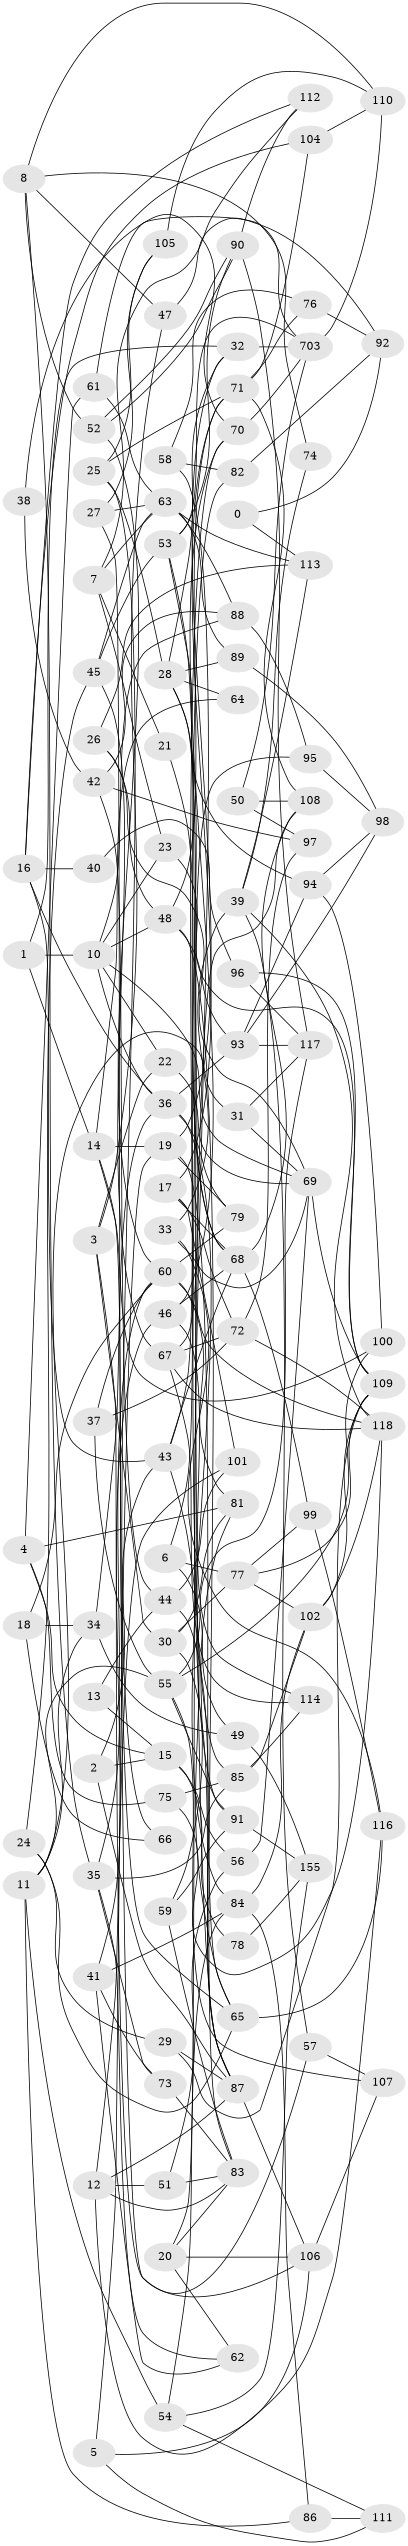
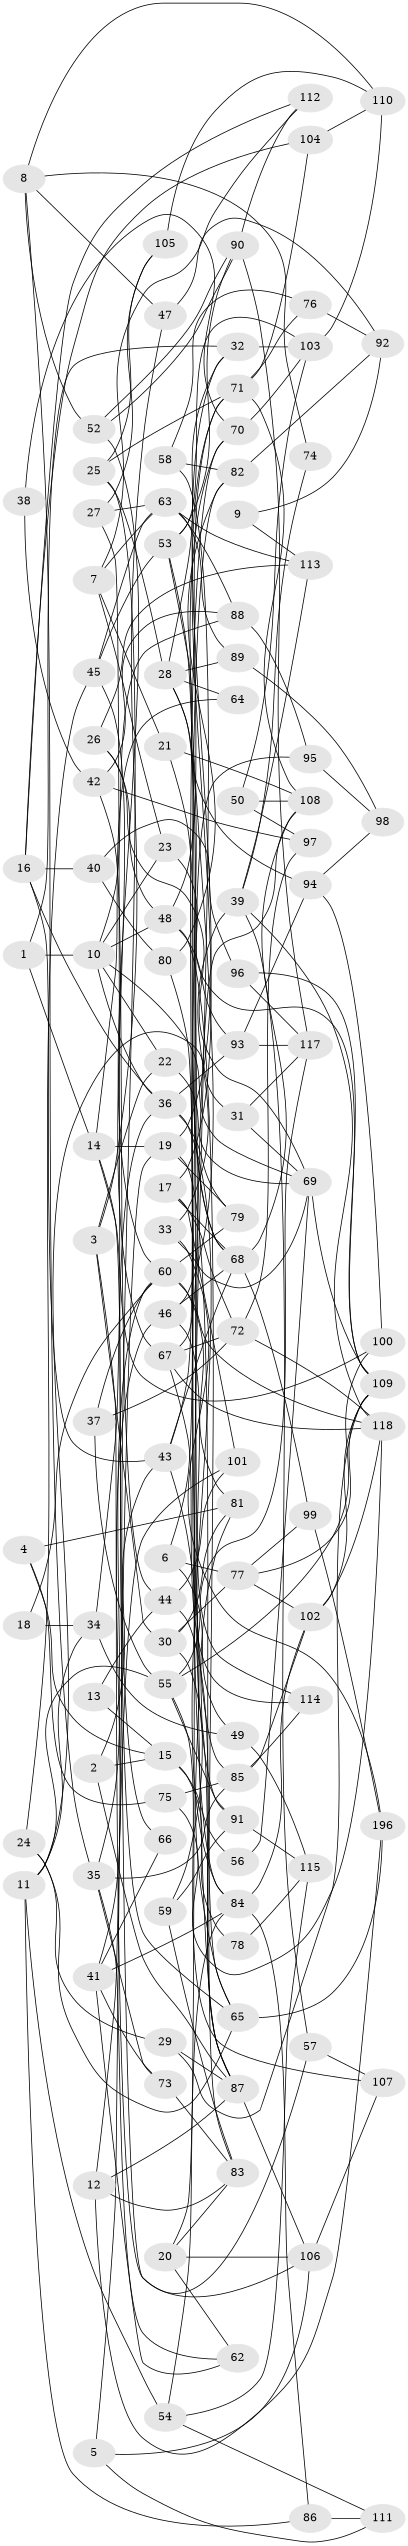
(310, 347) -> (310, 347)
(94, 387) -> none
(238, 515) -> (238, 515)
none -> (238, 772)
(314, 936) -> none
none -> (165, 961)
(69, 1809) -> (140, 1889)
(383, 1826) -> (383, 1826)
(310, 1868) -> (310, 1868)
(165, 2186) -> none
